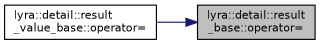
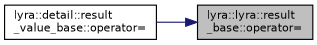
(256, 22) -> (255, 22)
